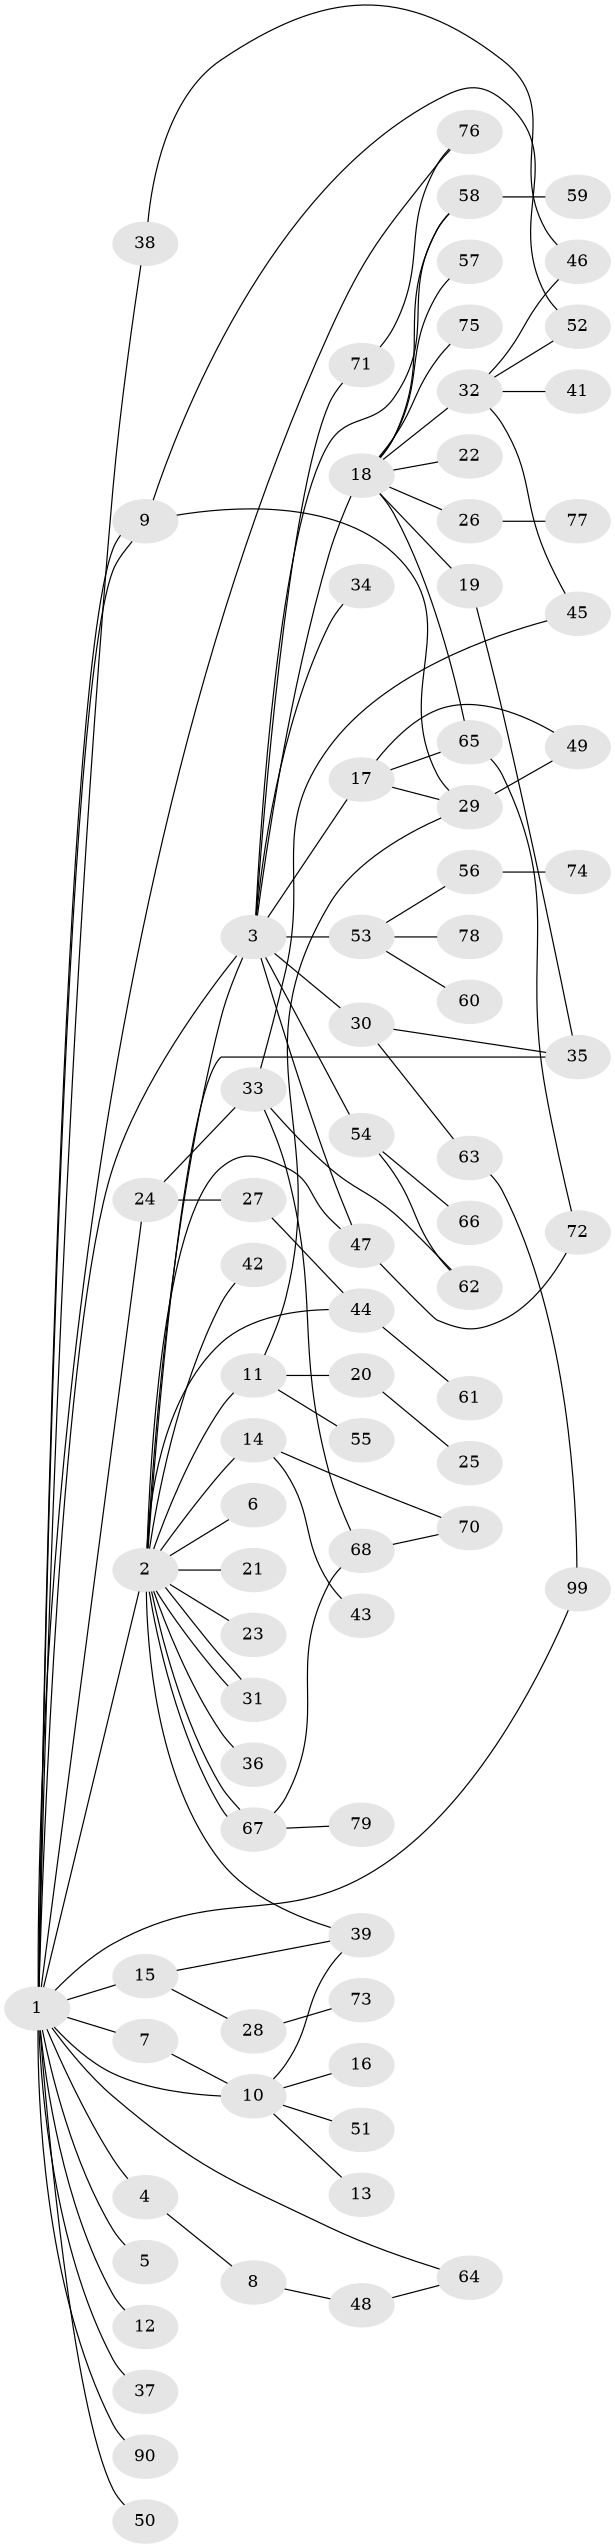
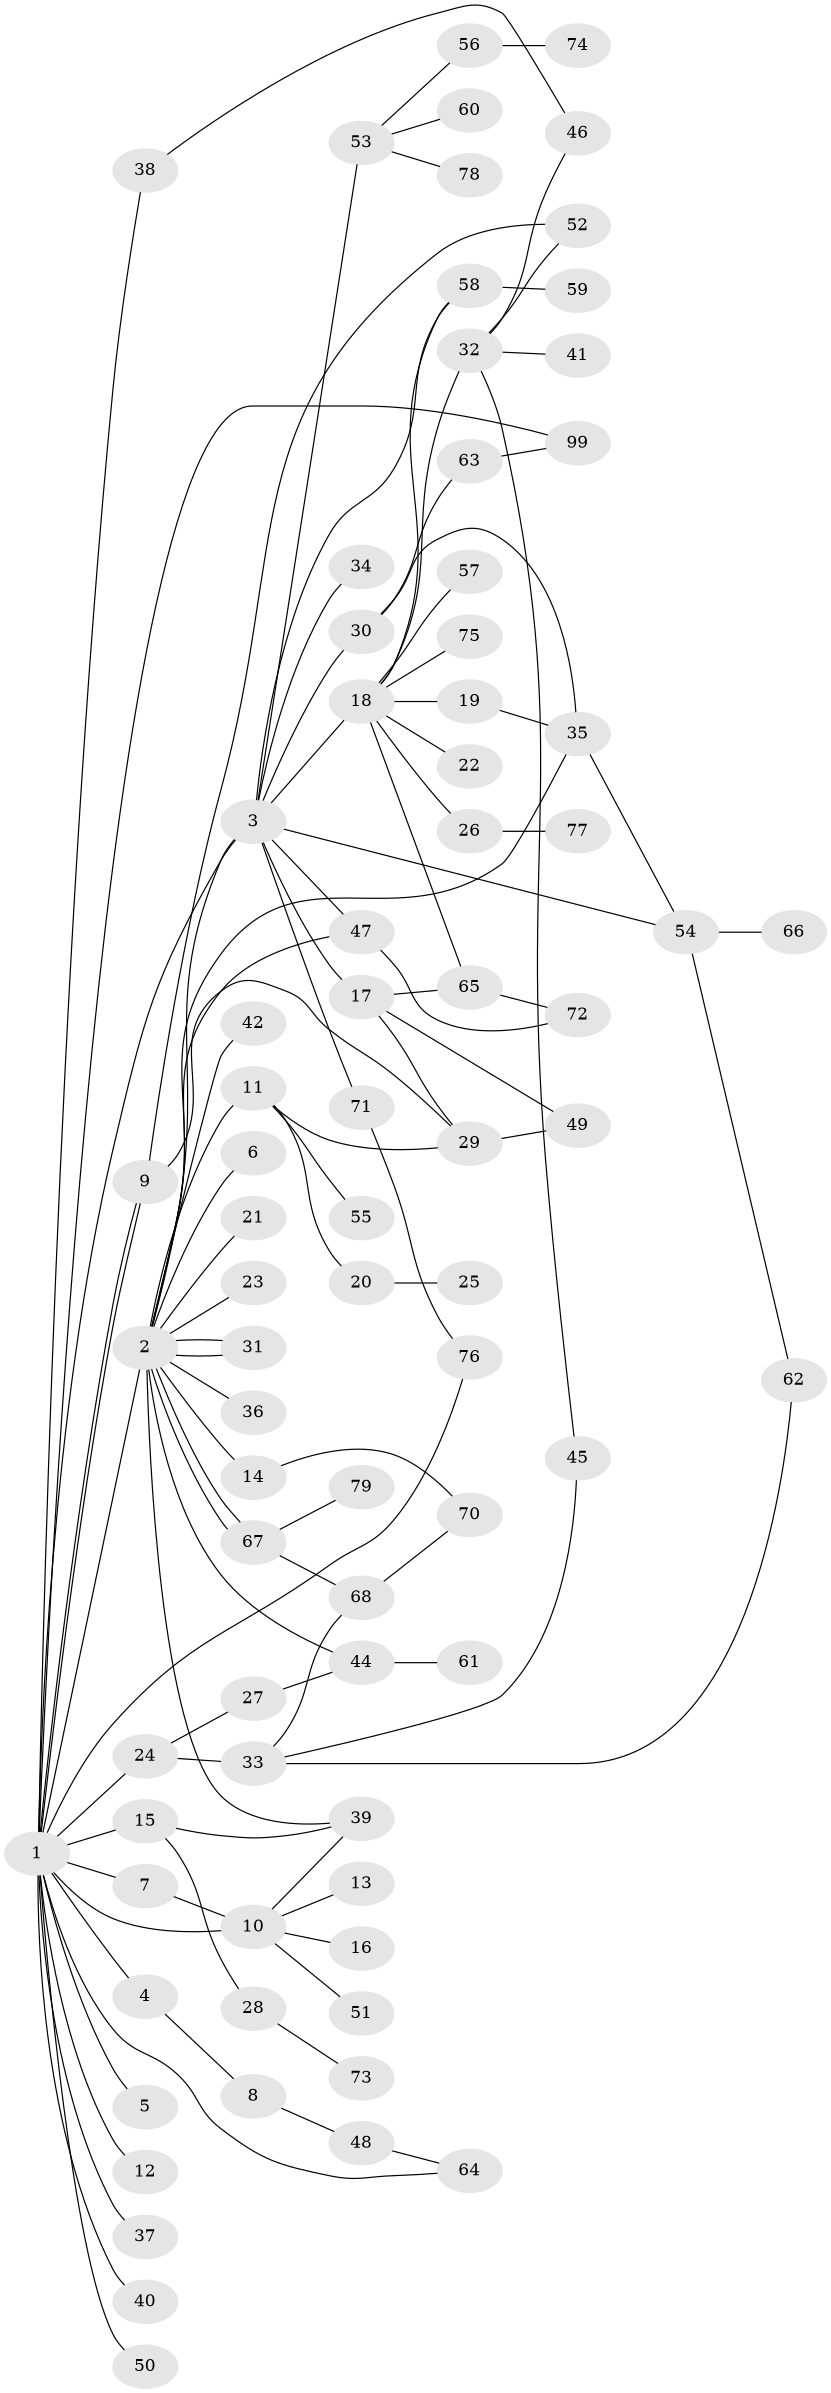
none -> (632, 833)
(362, 1616) -> none
(145, 2457) -> (145, 2302)
